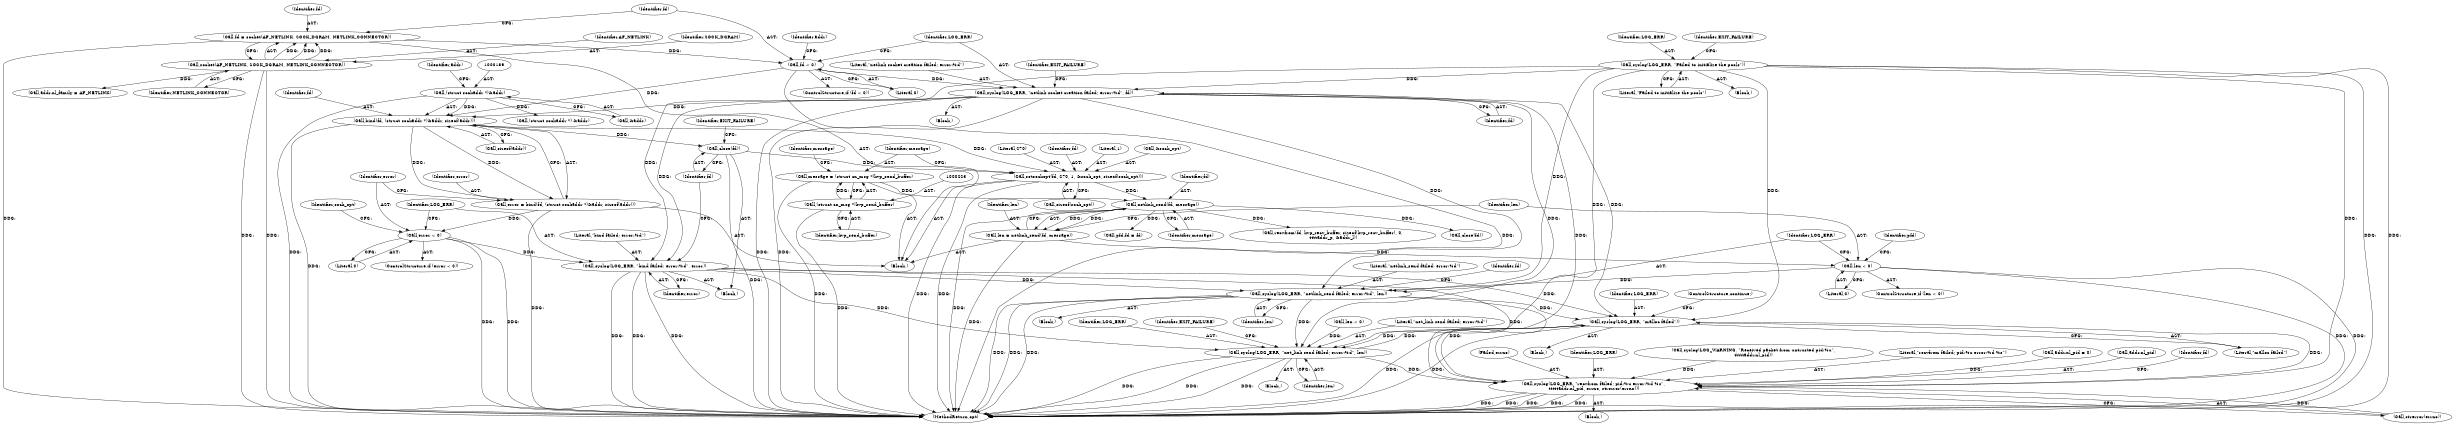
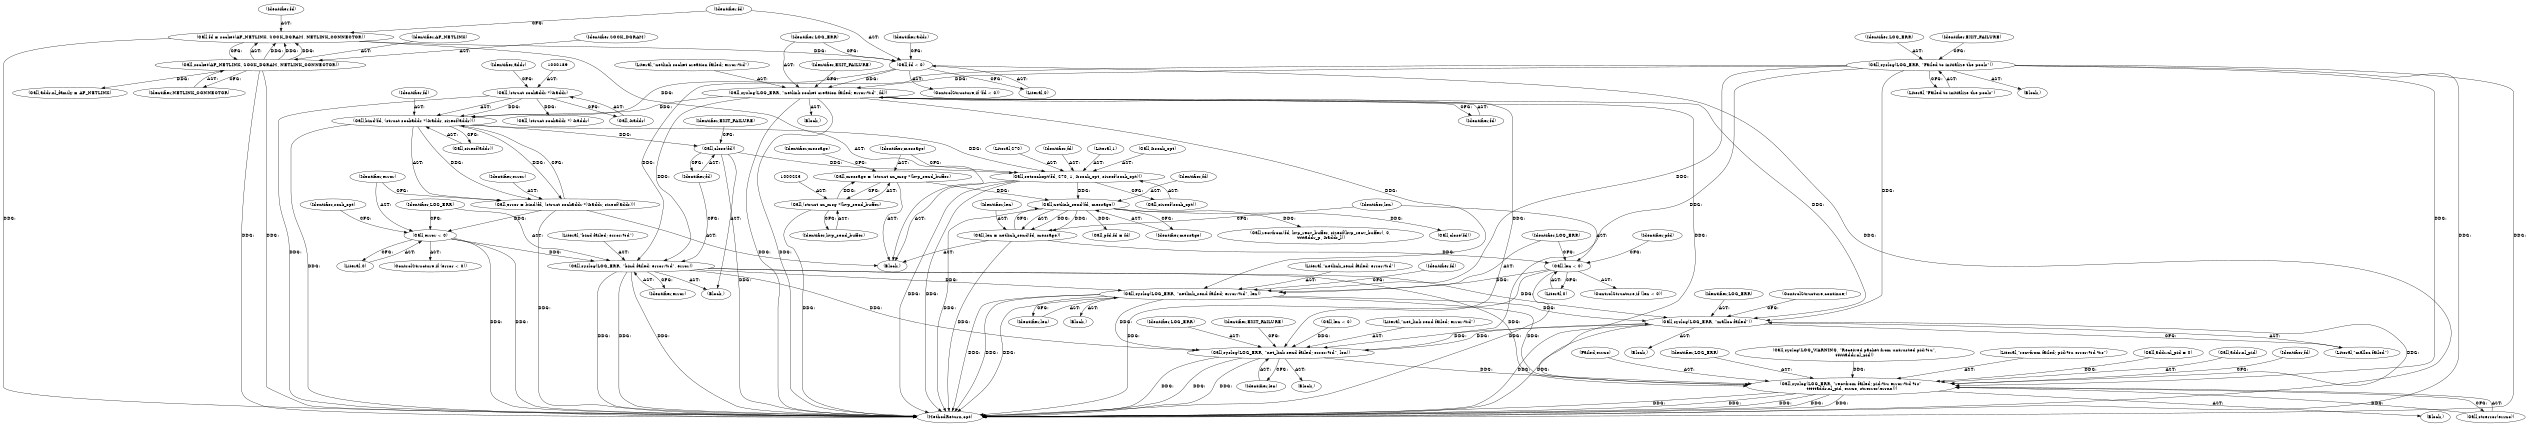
(815, 328) -> none
